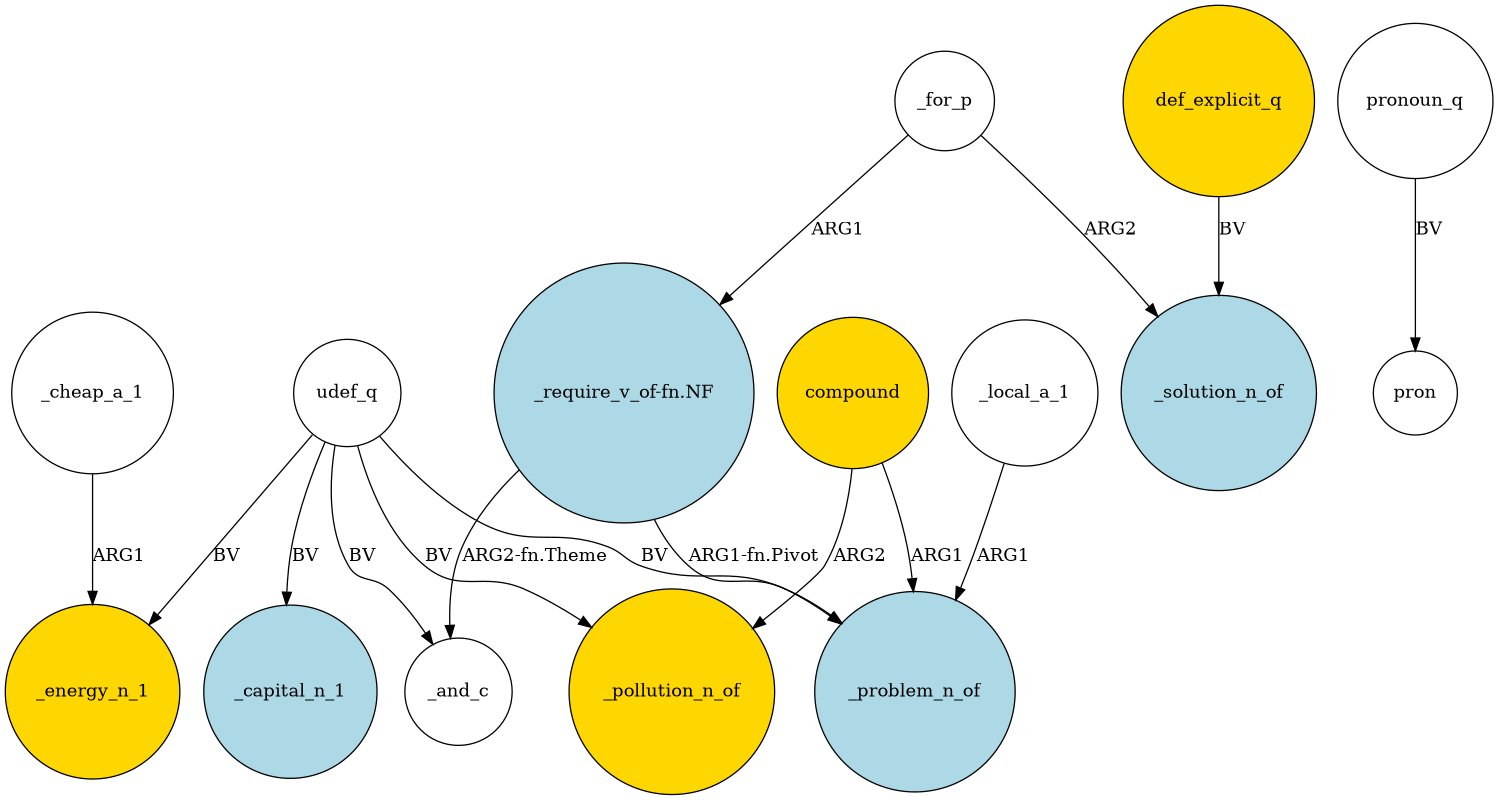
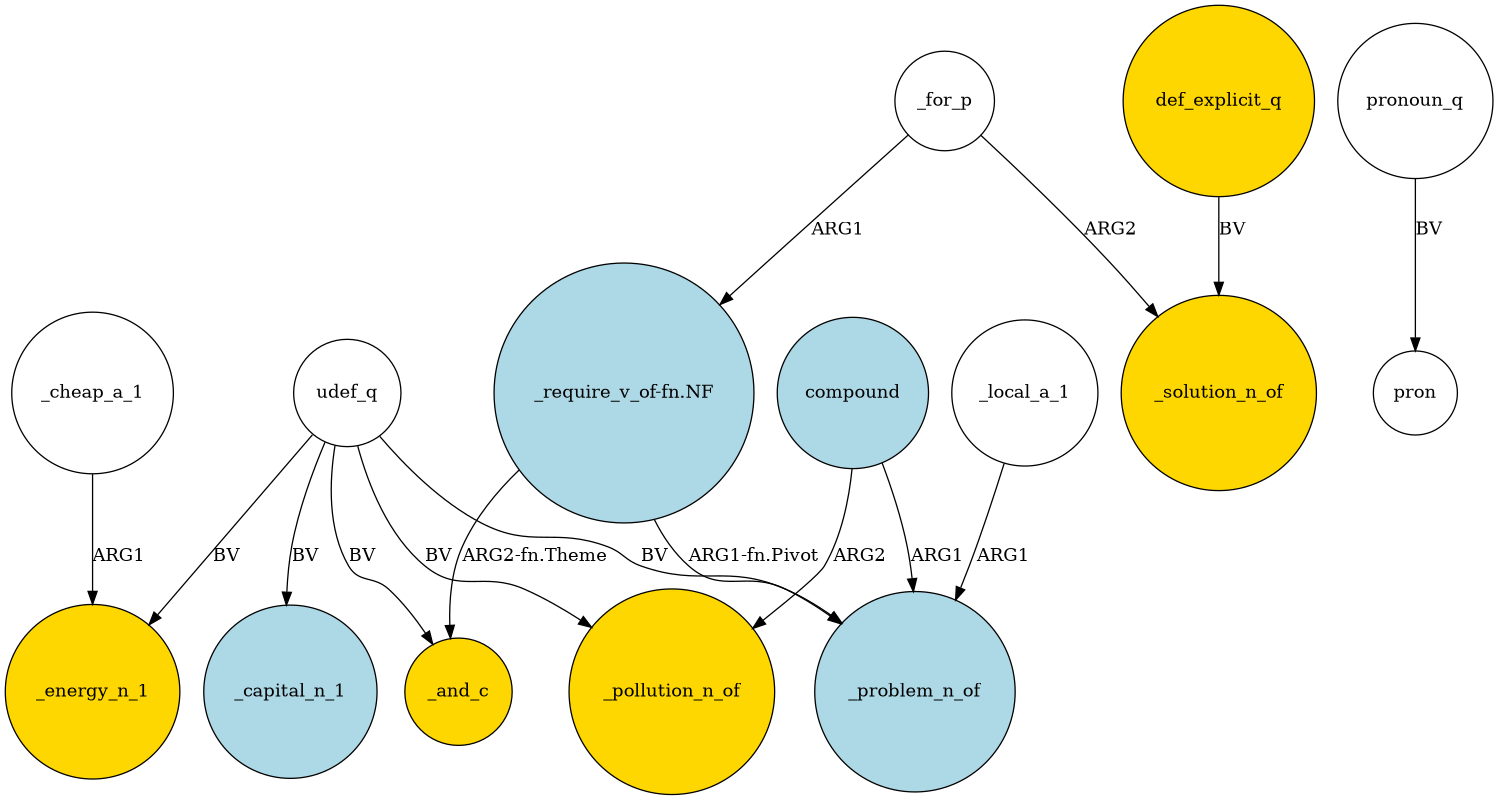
(853, 393) -> (853, 393)
(1219, 393) -> (1219, 393)
(459, 692) -> (459, 692)
